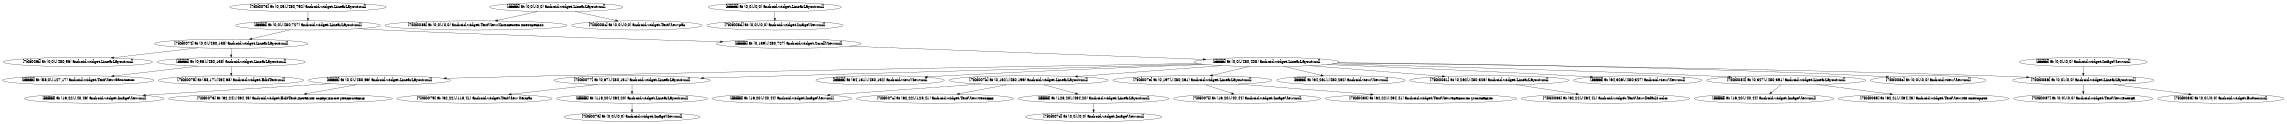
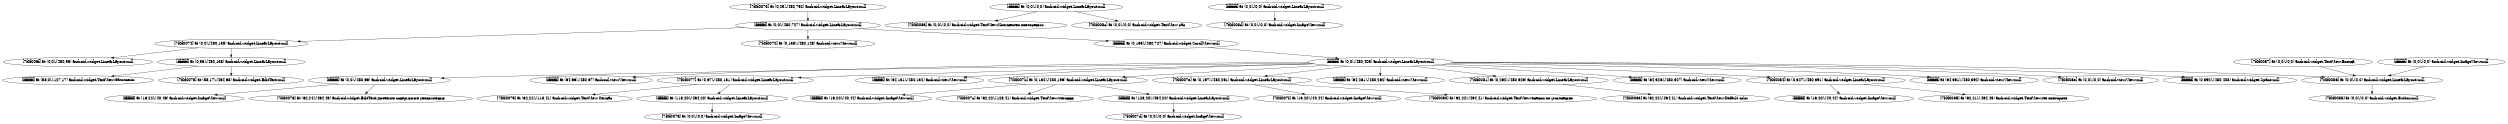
none -> (808, 44)
none -> (591, 80)
none -> (1974, 80)
none -> (2230, 80)
(2083, 88) -> (2336, 71)
